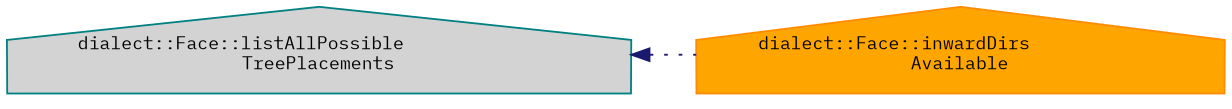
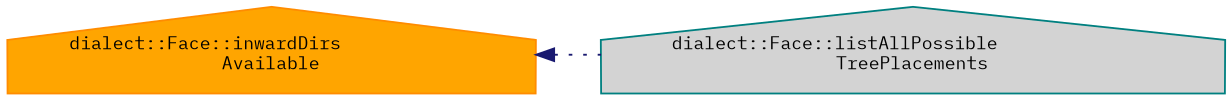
(673, 55) -> (578, 55)
